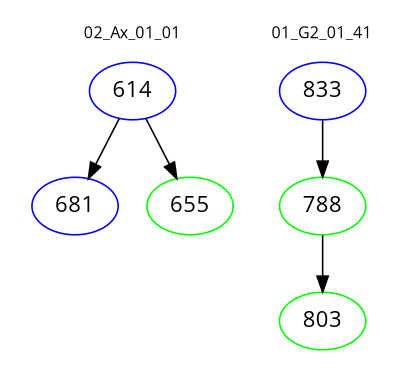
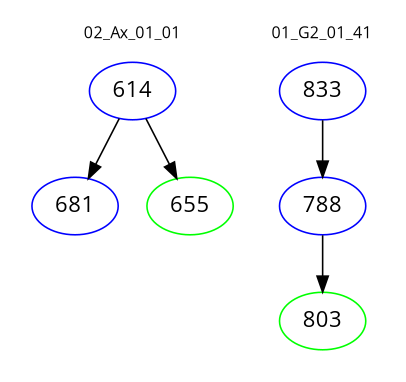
(323, 206) -> (323, 206)
